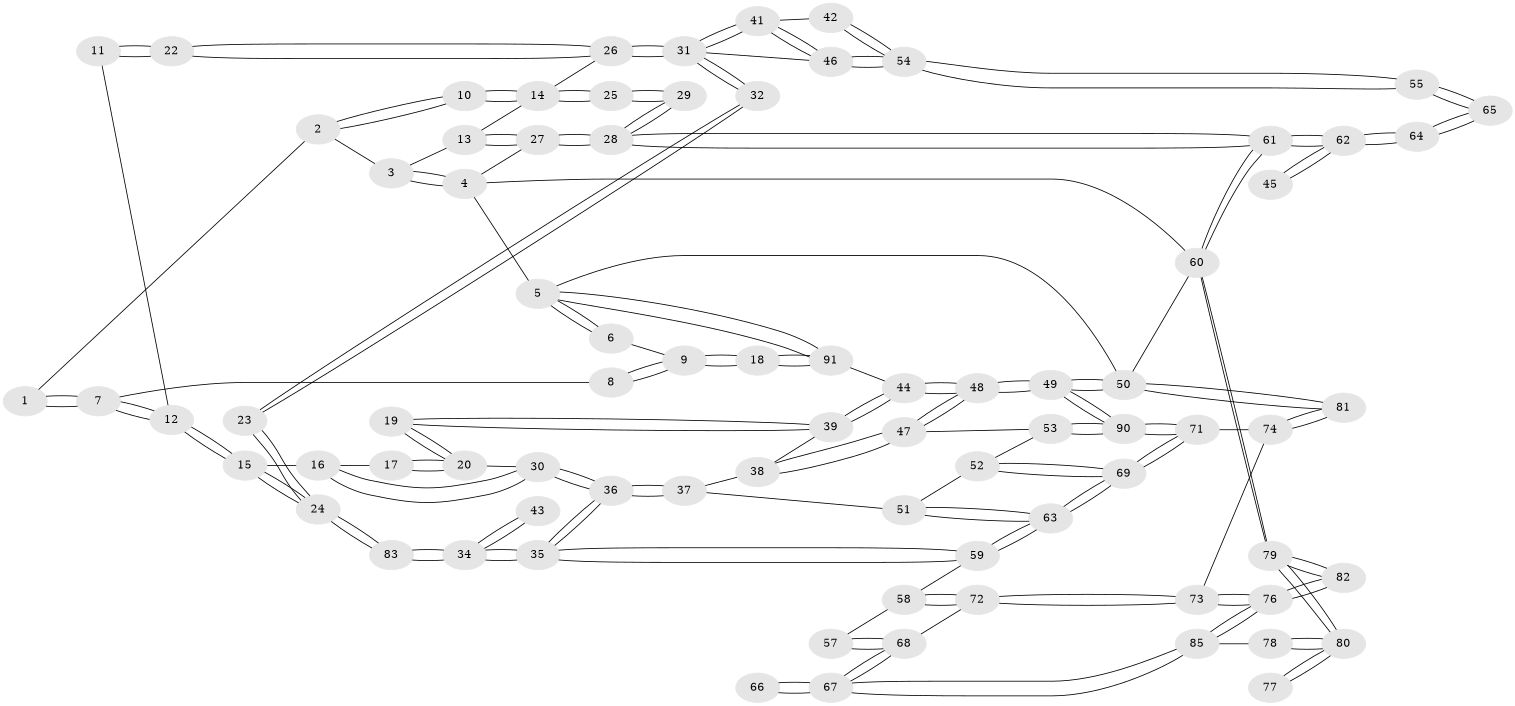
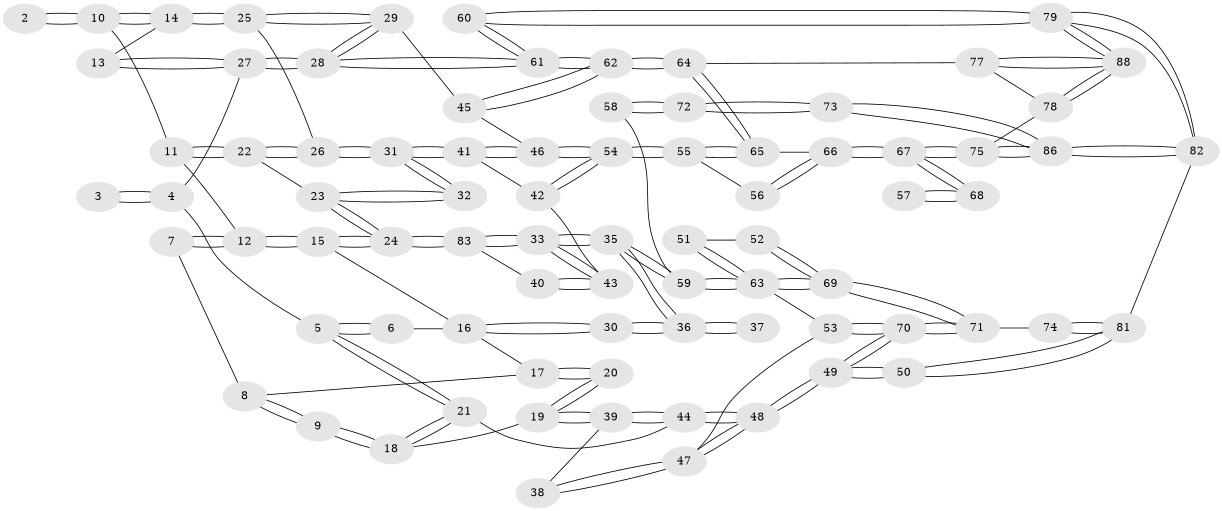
(758, 57) -> (501, 130)
none -> (428, 63)
none -> (831, 63)
(575, 74) -> (290, 82)
none -> (143, 82)
none -> (1014, 85)
(355, 151) -> none
none -> (794, 152)
(428, 157) -> none
none -> (282, 175)
(847, 179) -> none
none -> (758, 196)
none -> (575, 240)
none -> (1161, 240)
(859, 256) -> none
none -> (538, 284)
(1161, 324) -> none
(648, 350) -> (428, 329)
(831, 361) -> (465, 412)
none -> (392, 385)
(25, 401) -> none
(1124, 429) -> (904, 329)
none -> (467, 438)
(1014, 448) -> (795, 307)
(501, 466) -> none
(721, 481) -> none
(794, 501) -> none
(1234, 515) -> none
(465, 555) -> (538, 240)
(1270, 600) -> (1051, 151)
(868, 622) -> none
(941, 622) -> none
(1197, 644) -> (977, 152)
(1344, 644) -> (1124, 63)
